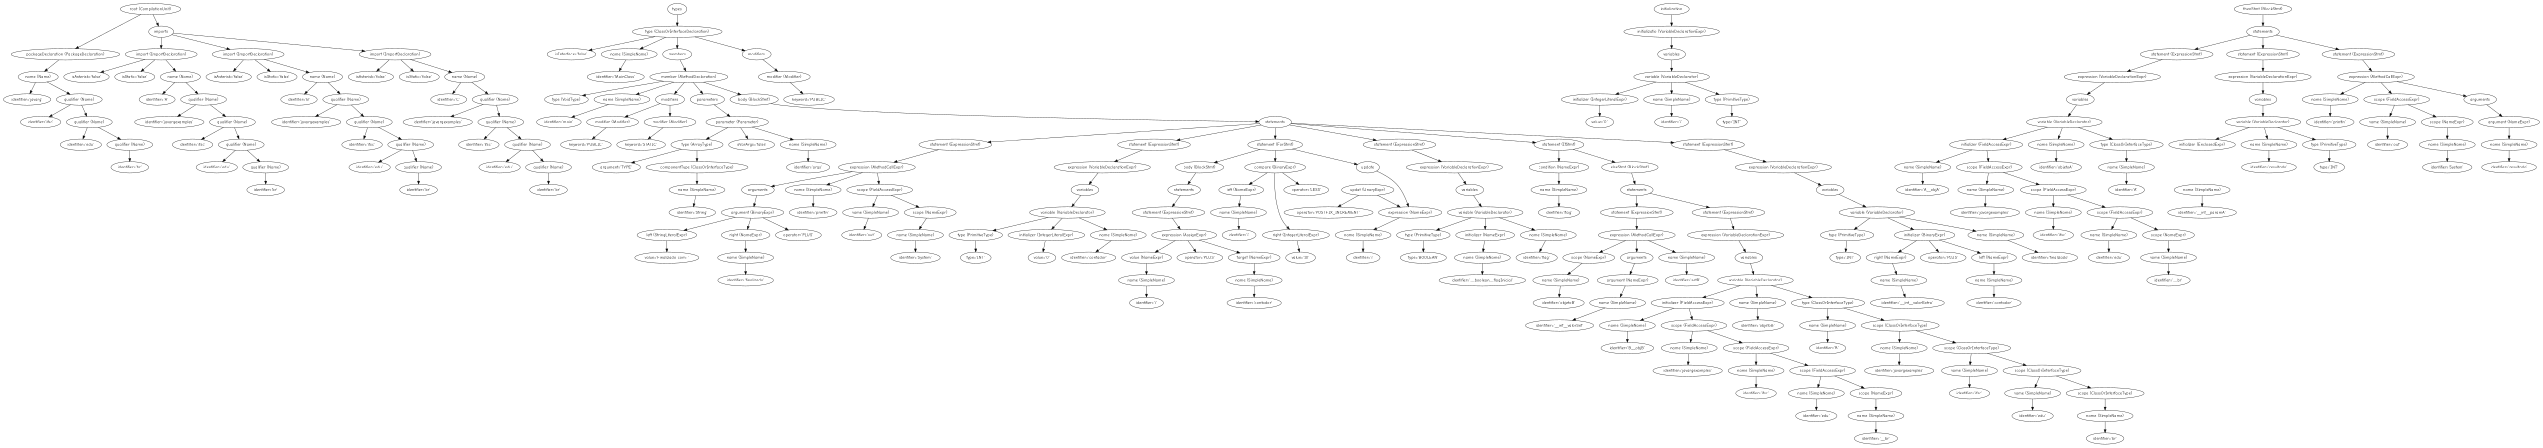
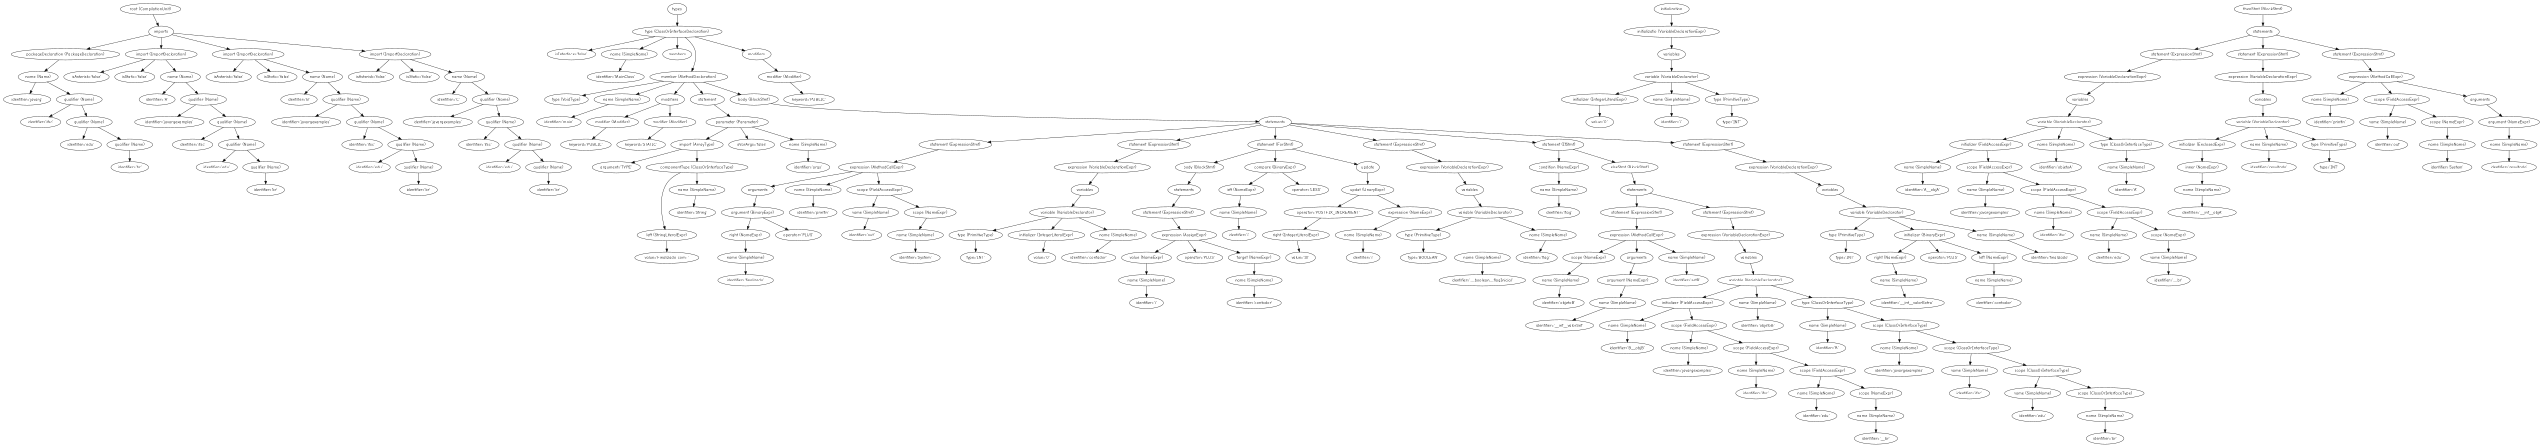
(110, 31) -> (120, 41)
(682, 64) -> (695, 51)
(707, 100) -> (707, 100)
(697, 145) -> (697, 145)
none -> (2202, 167)
(1396, 184) -> (1368, 177)
(1276, 201) -> (1313, 223)
(2202, 213) -> (2202, 213)
(711, 223) -> (662, 196)
(1485, 235) -> none
